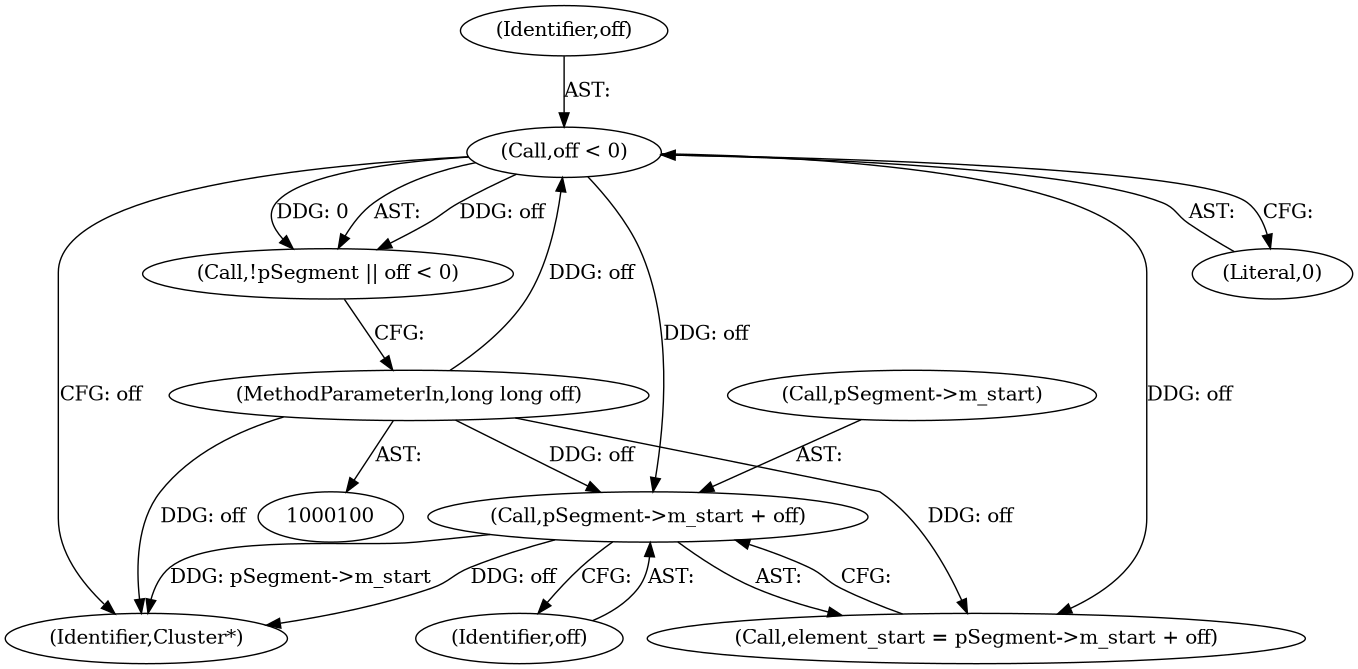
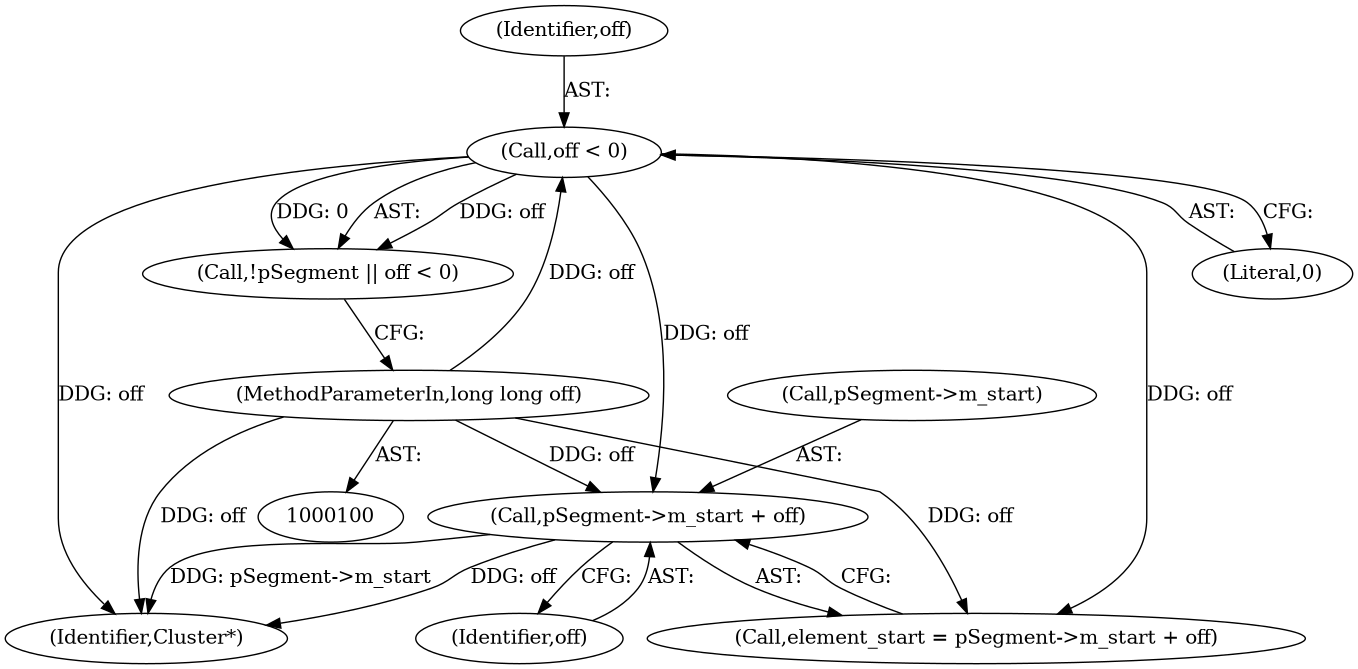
(101, 395) -> (101, 395)
